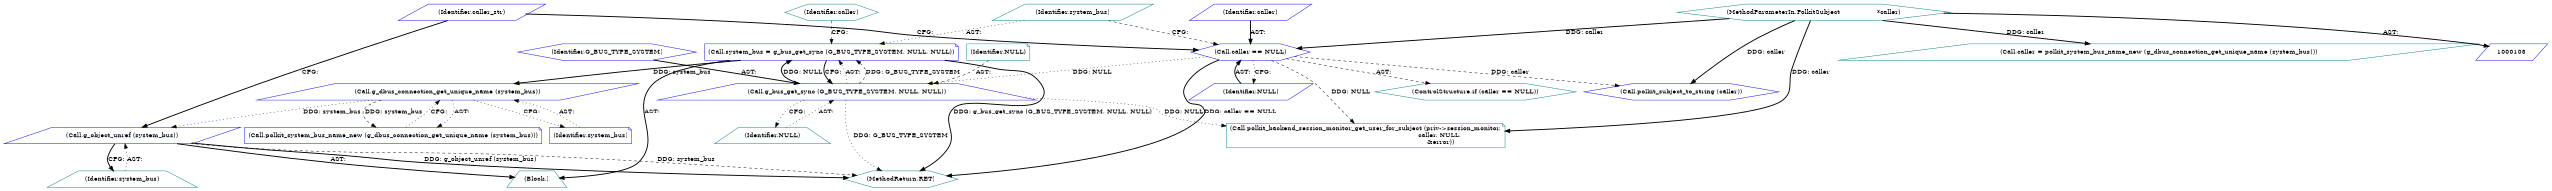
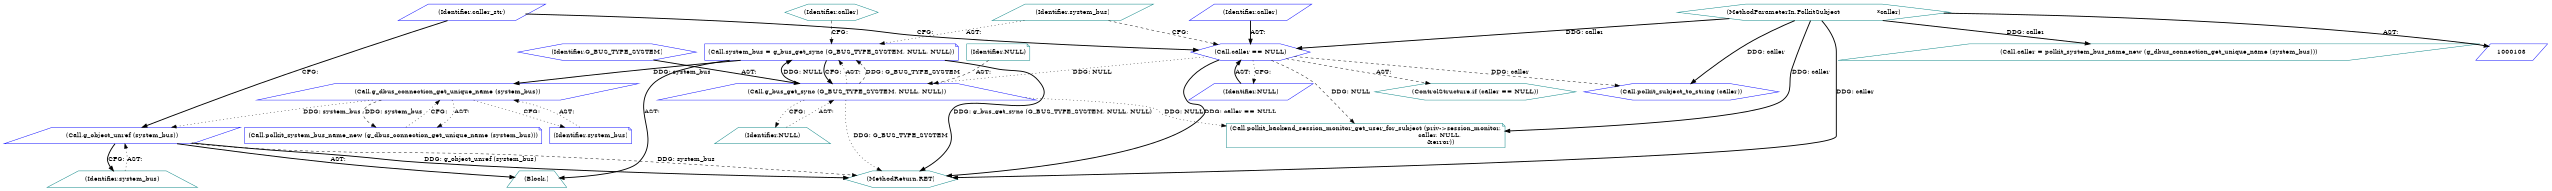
none -> (1457, 164)
